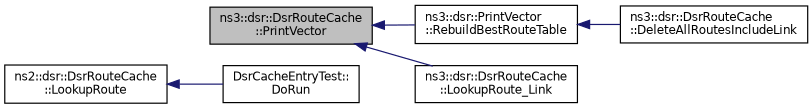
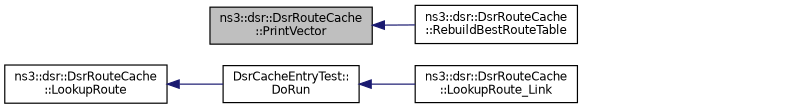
(496, 24) -> (496, 24)
(714, 24) -> none
(400, 57) -> (393, 84)
(86, 84) -> (86, 84)
